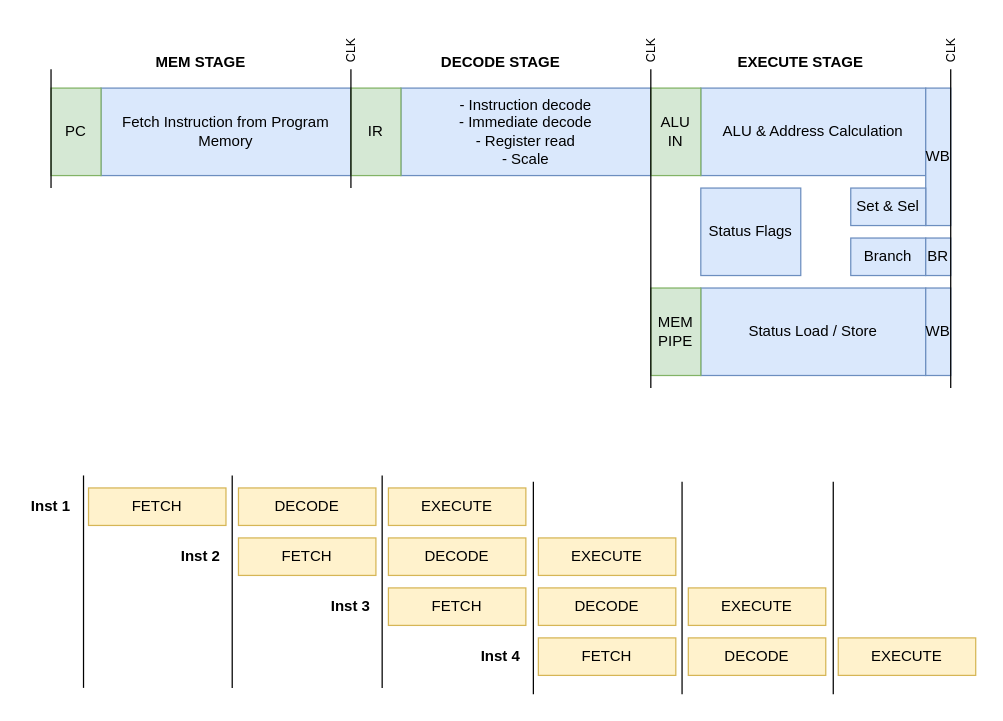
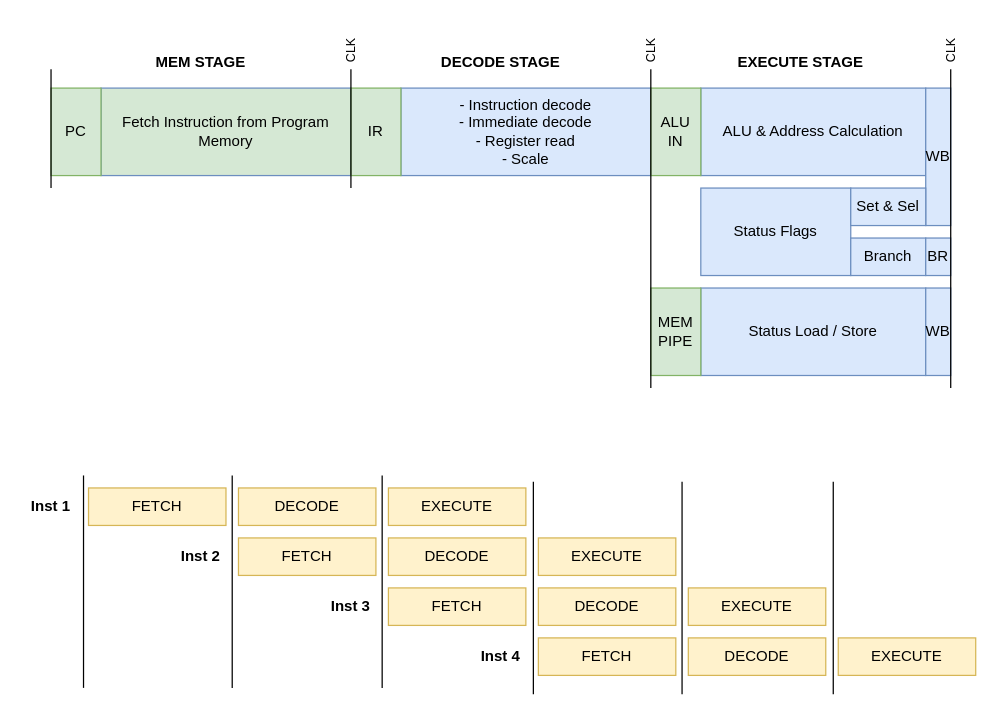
(226, 132) -> (226, 132)
(751, 232) -> (776, 232)
